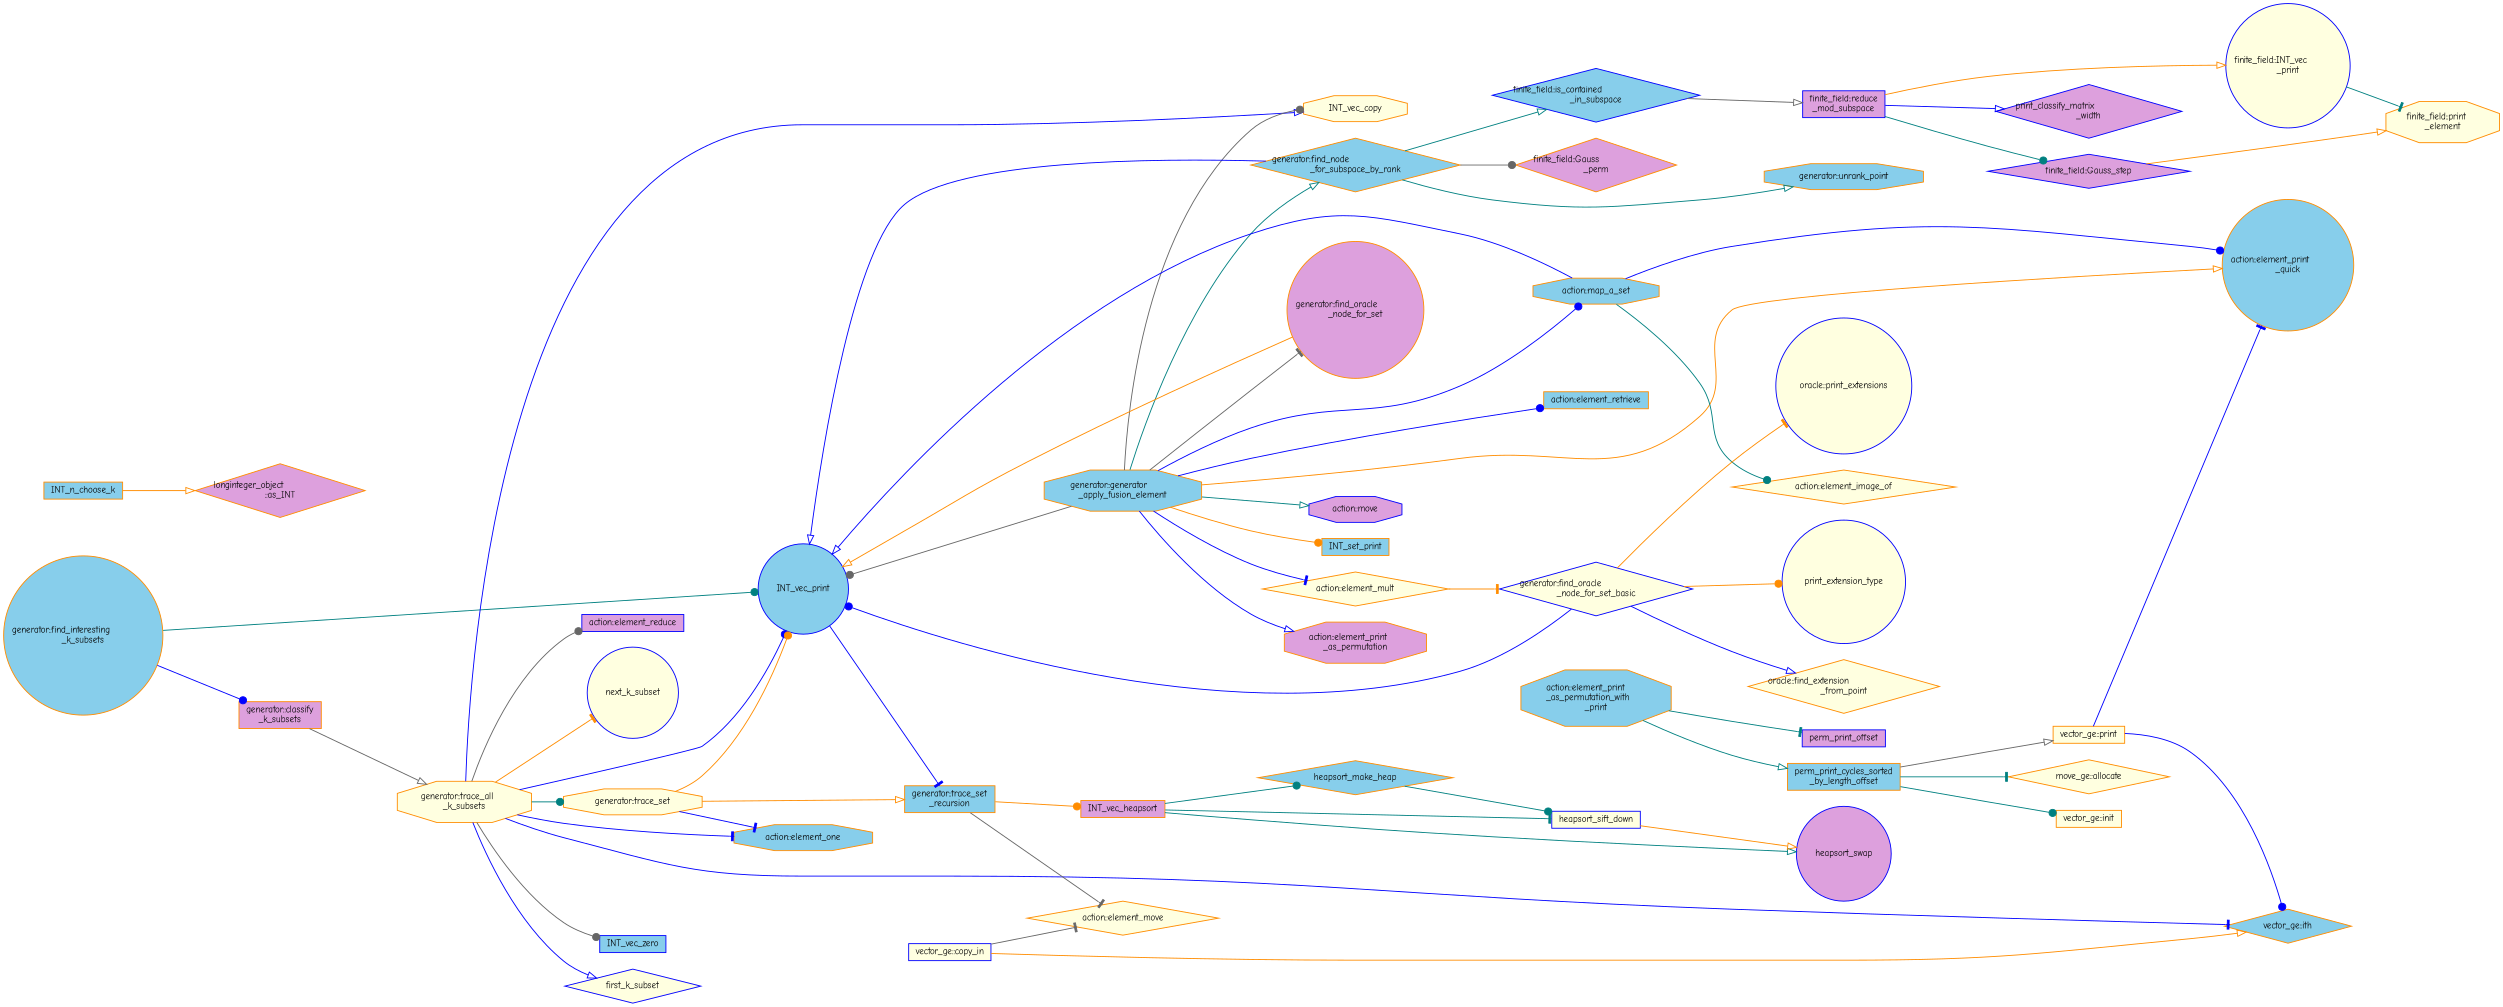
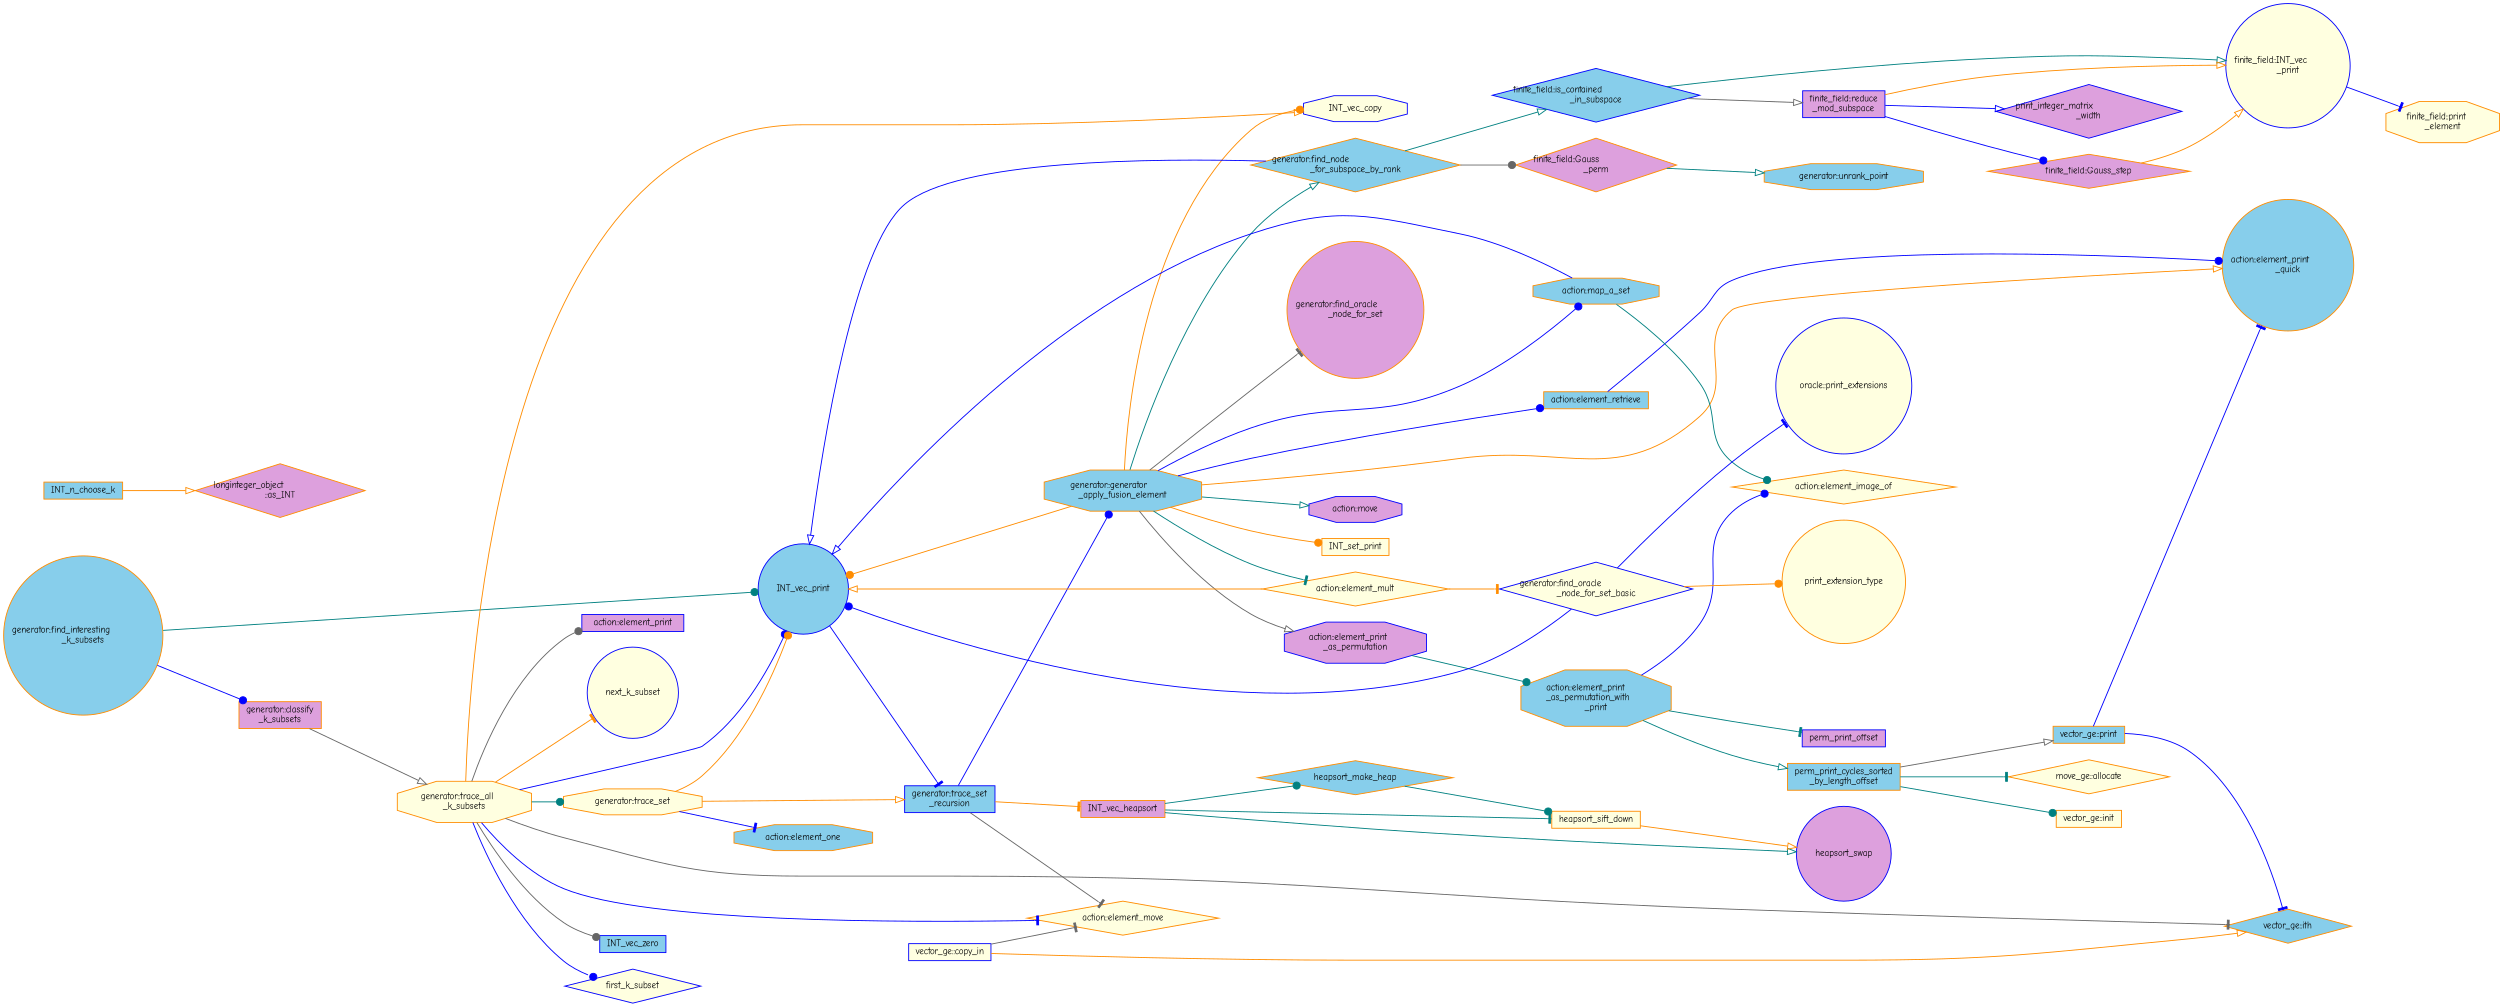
none -> (1942, 61)
(2372, 96) -> (2372, 96)
(1355, 109) -> (1355, 109)
(2089, 111) -> (2089, 111)
(1962, 139) -> (1962, 139)
(2262, 148) -> (2192, 145)
(2089, 171) -> (2089, 171)
(661, 181) -> (661, 181)
(1593, 207) -> (1711, 170)
(1919, 227) -> (1889, 256)
(1165, 264) -> (1165, 264)
(1068, 442) -> (1060, 589)
(1696, 492) -> (1696, 492)
(962, 540) -> (962, 540)
(1355, 547) -> (1355, 547)
(1225, 552) -> (1225, 552)
(1204, 580) -> (1204, 580)
(1844, 582) -> (1844, 582)
none -> (1712, 595)
(633, 623) -> (633, 623)
(1355, 643) -> (1355, 643)
none -> (1033, 652)
none -> (1456, 666)
(1844, 686) -> none
(2089, 735) -> (2089, 735)
(2230, 792) -> (2230, 792)
(950, 799) -> (950, 799)
(1036, 804) -> (1036, 804)
(1596, 820) -> (1596, 820)
(623, 830) -> (745, 916)
(1362, 889) -> (1362, 889)
(518, 909) -> (518, 909)
